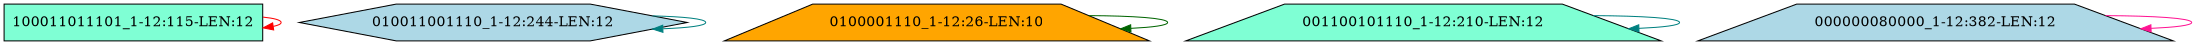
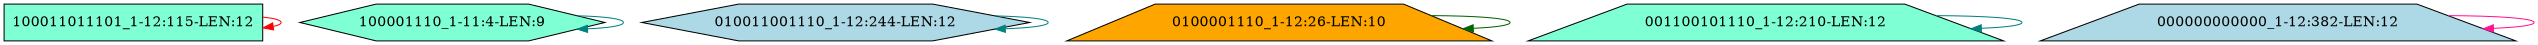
none -> (452, 22)
(1936, 22) -> (2278, 22)
